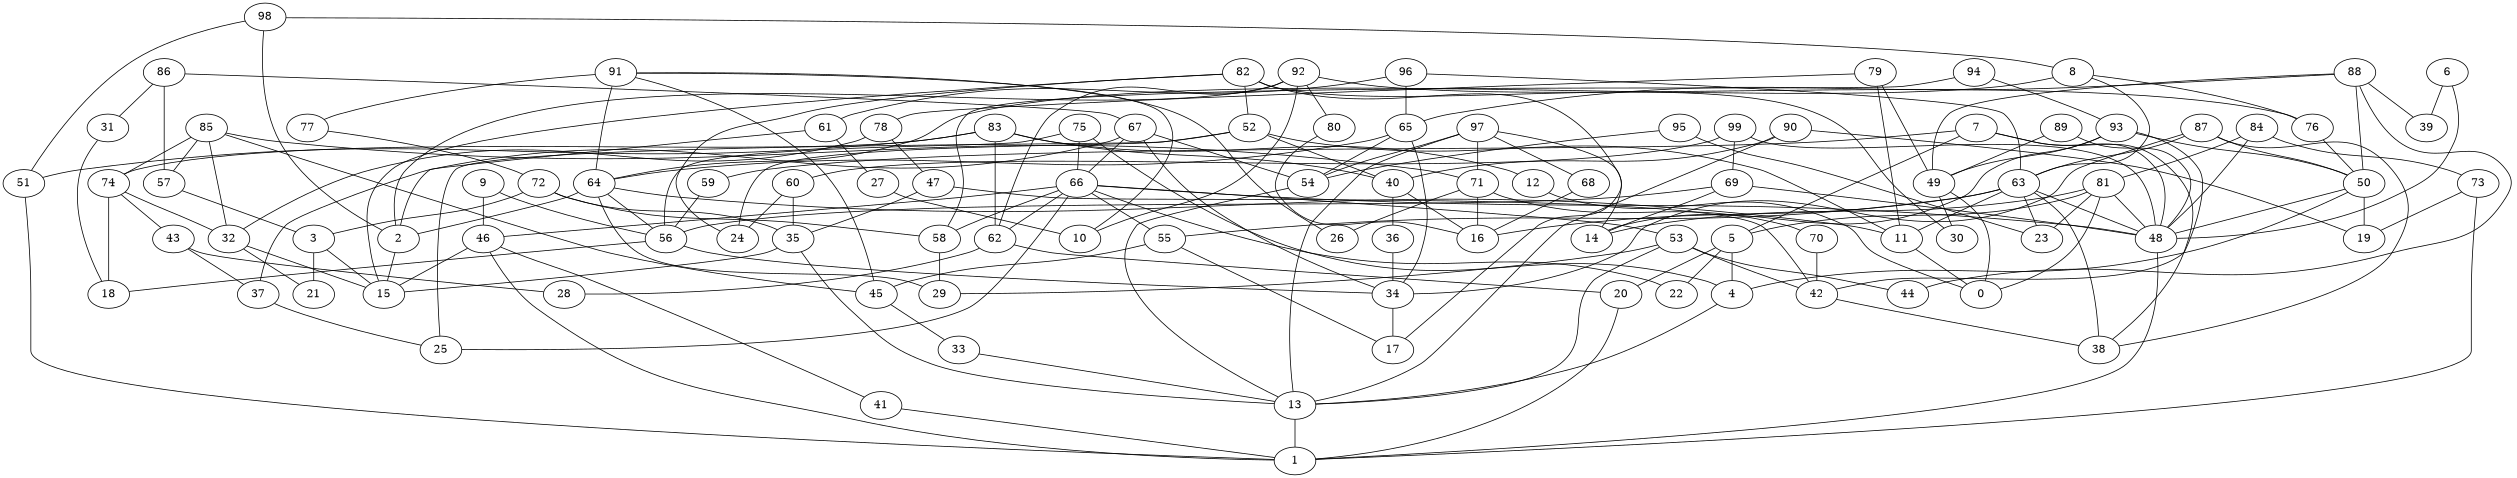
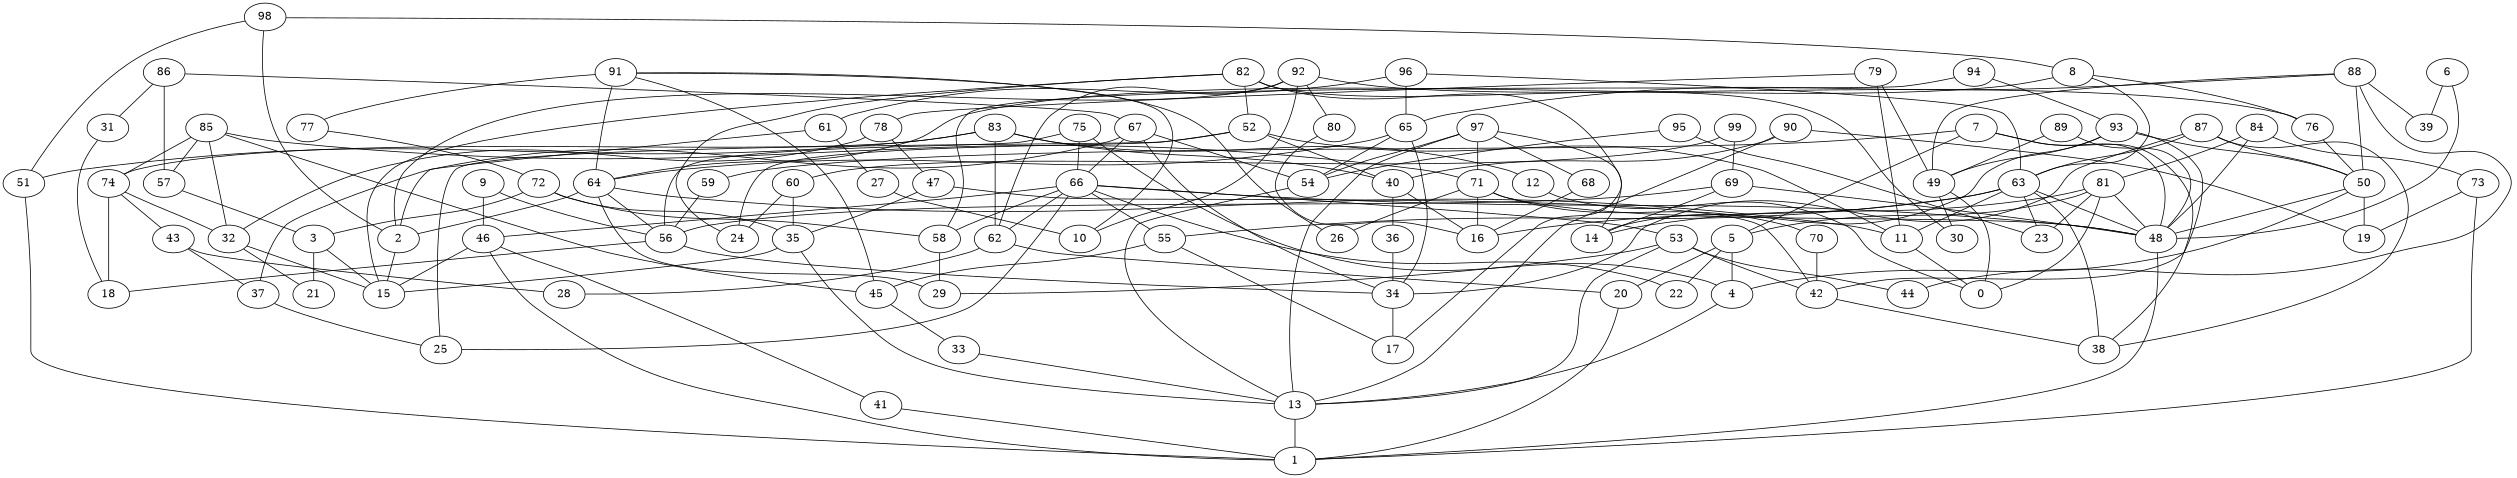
(2007, 144) -> (1814, 218)
